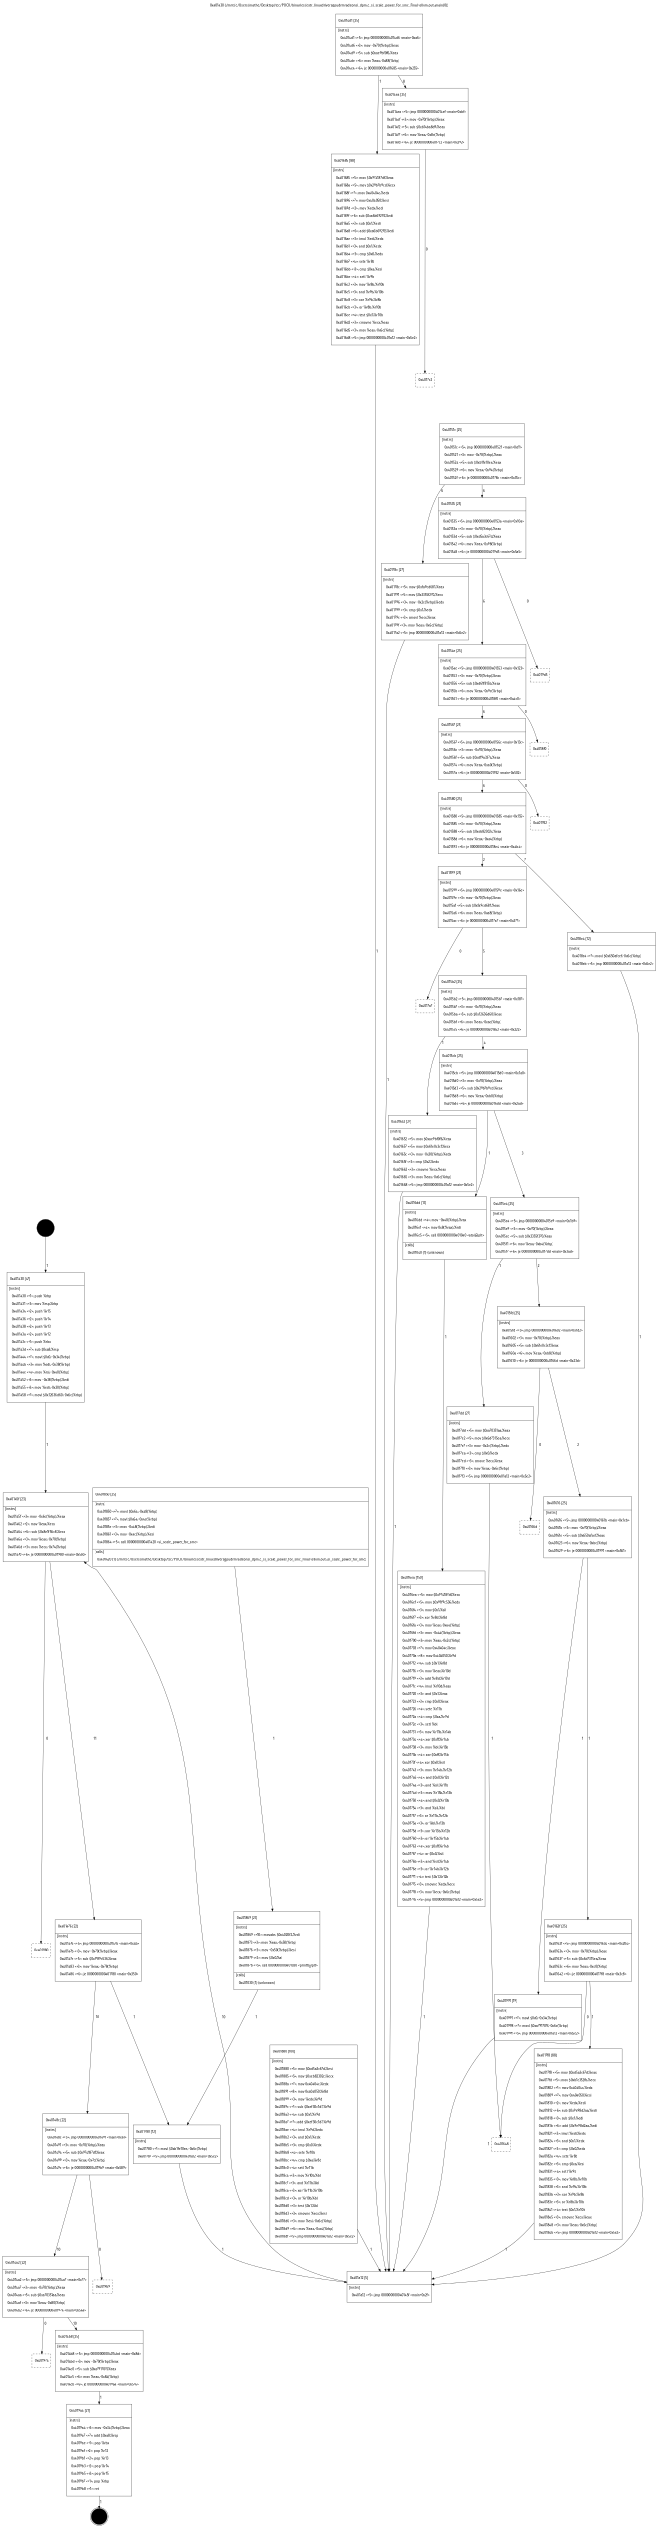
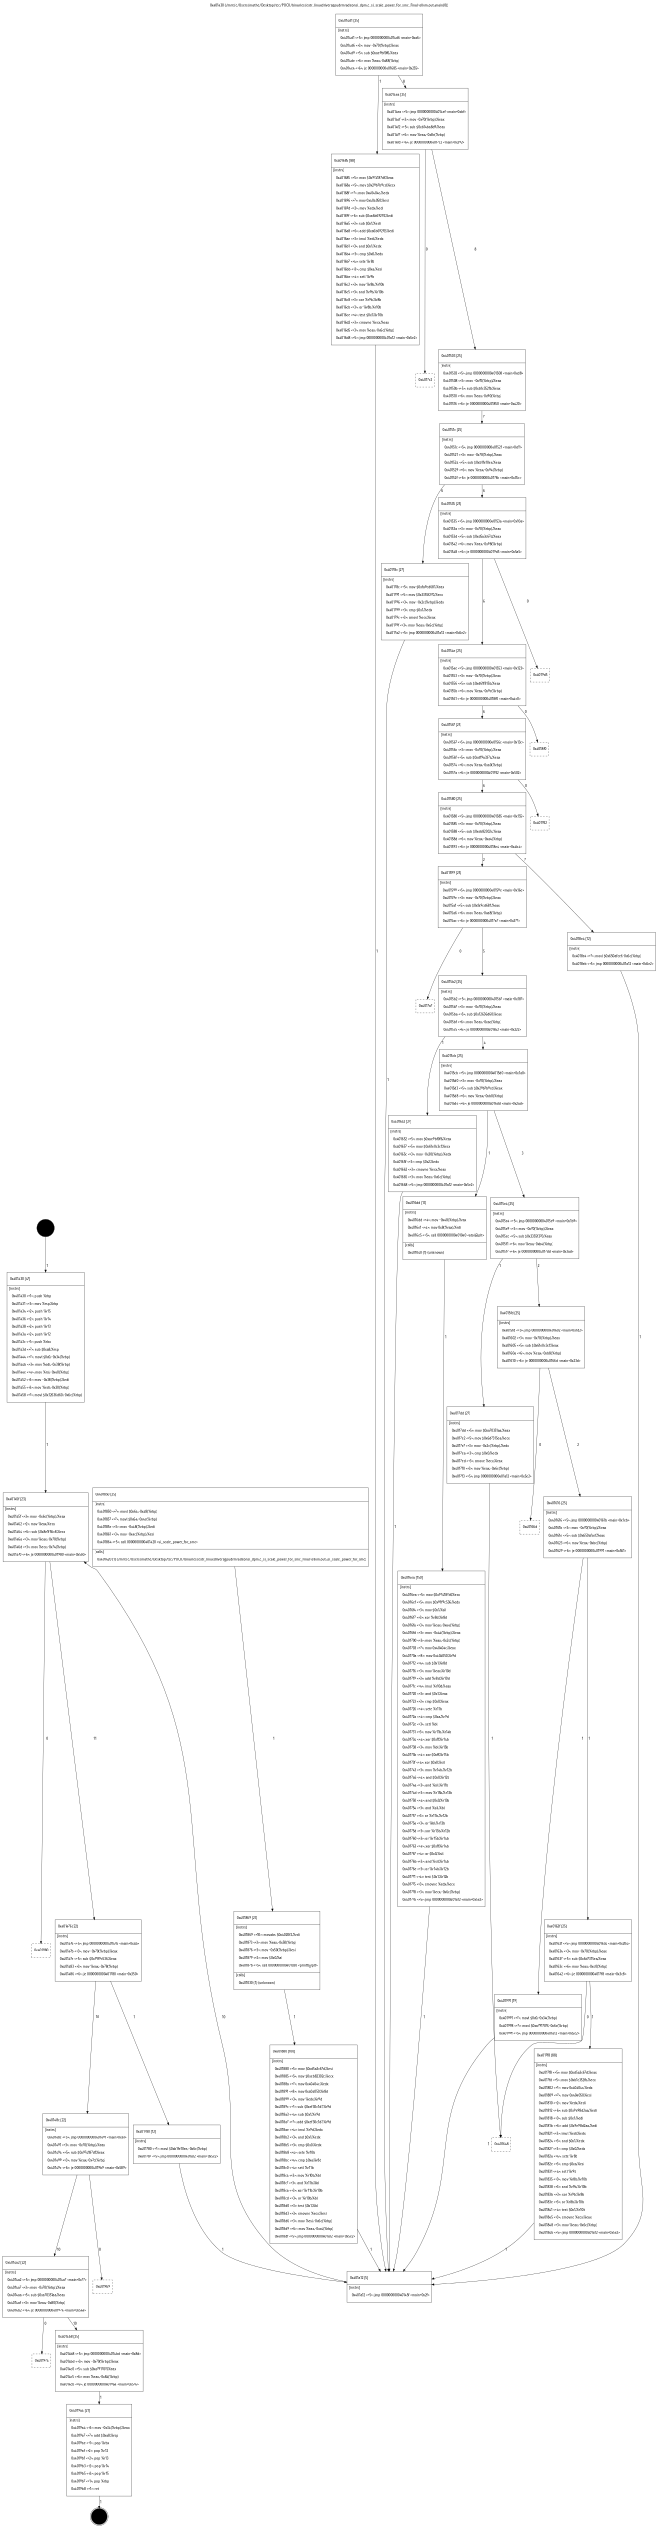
none -> (482, 380)
(226, 2053) -> (289, 2016)
